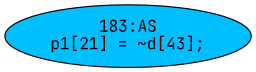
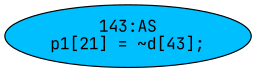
(128, 36) -> (128, 36)
